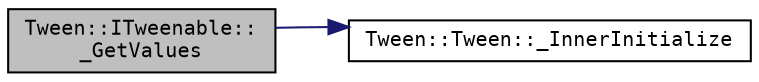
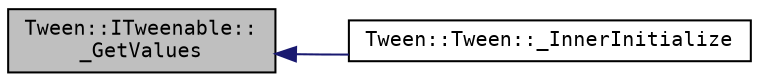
(302, 27) -> (323, 54)
